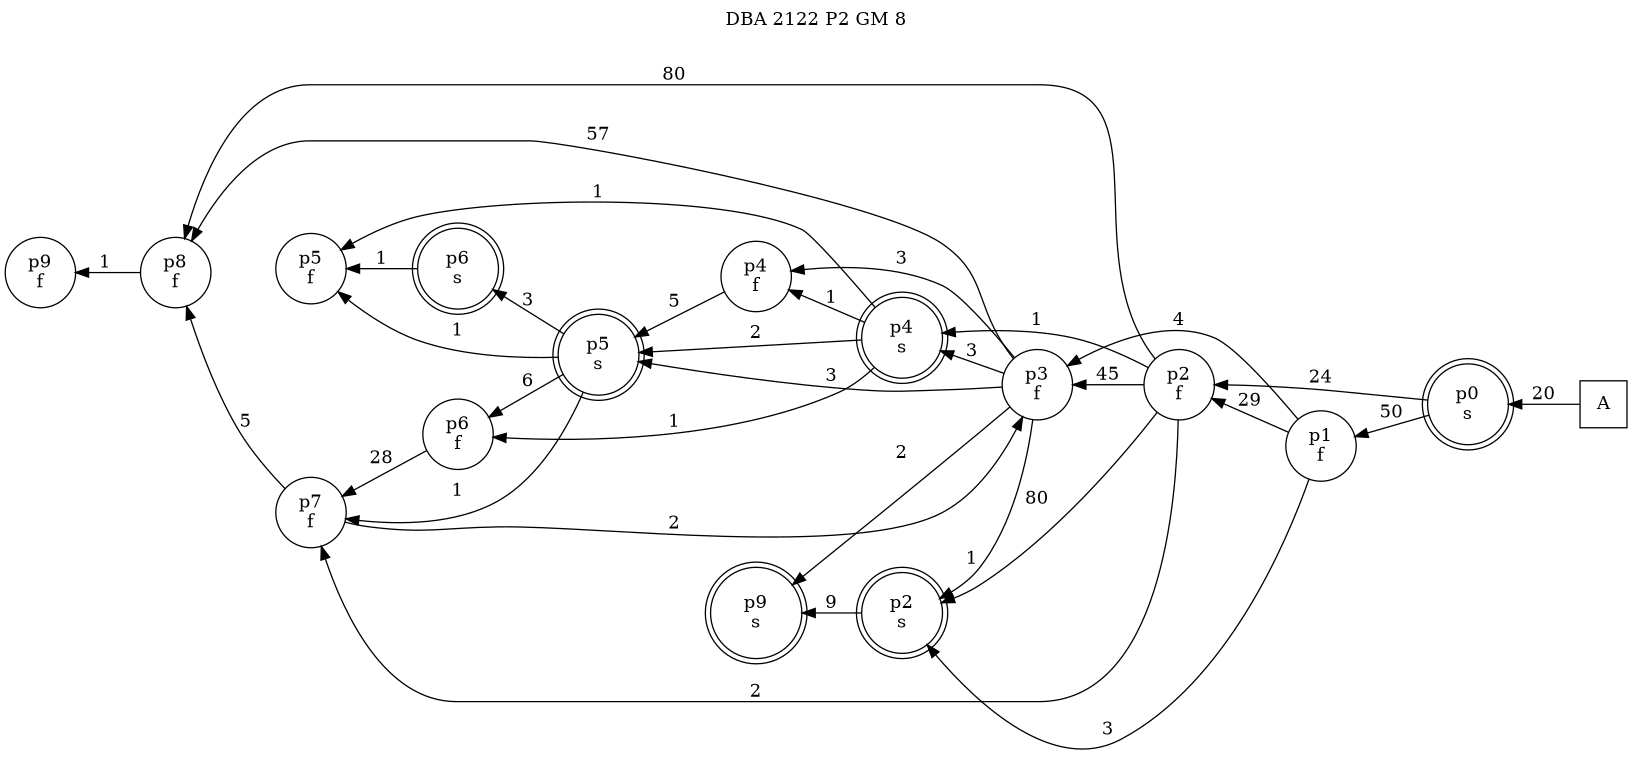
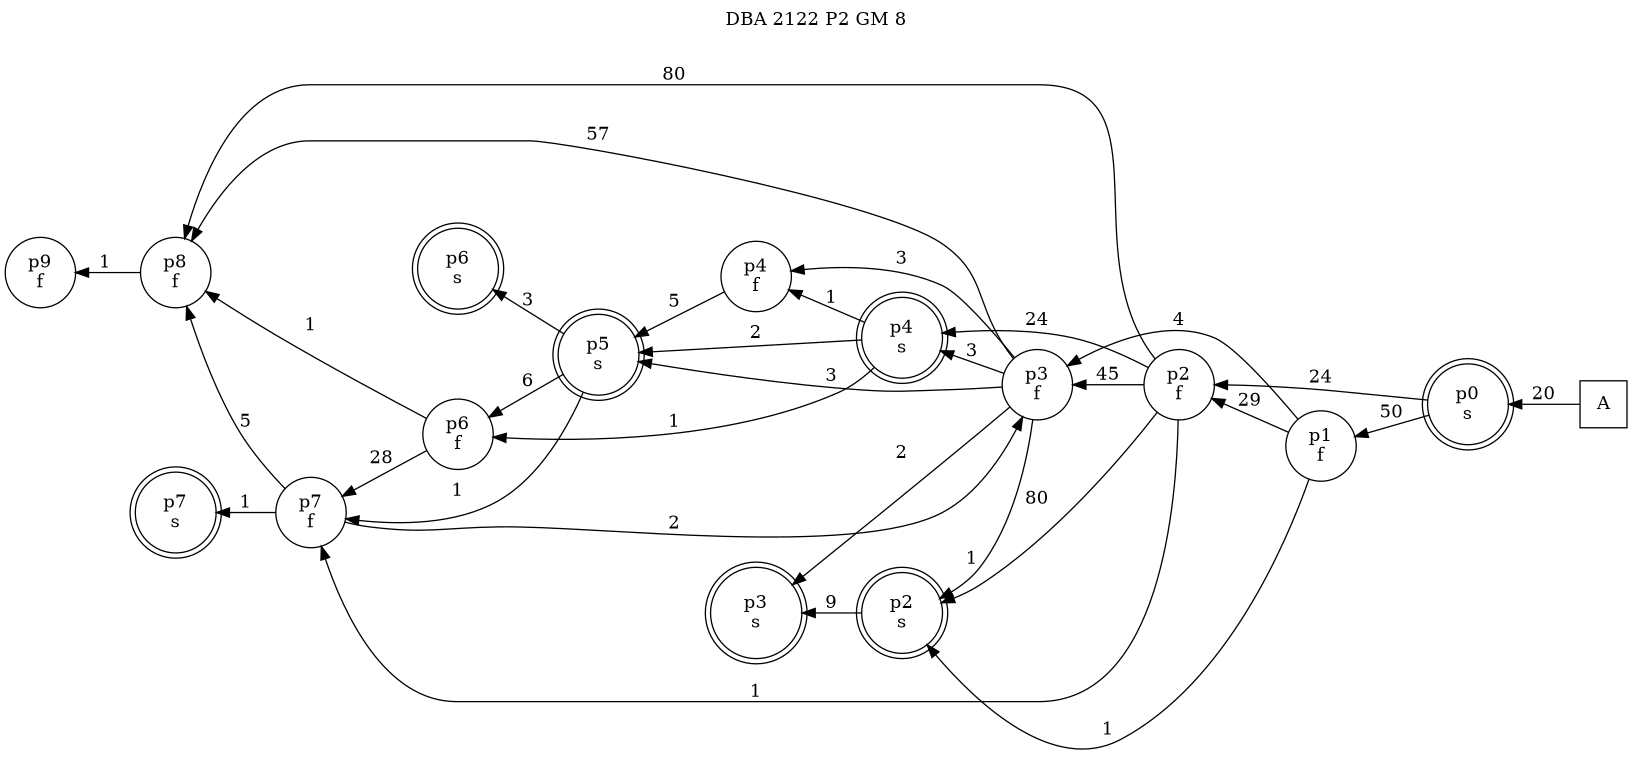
(311, 269) -> none
(1037, 320) -> (1037, 320)
none -> (320, 361)
none -> (176, 513)
(756, 613) -> (756, 613)
(756, 692) -> (756, 692)
(1108, 730) -> (1108, 730)
